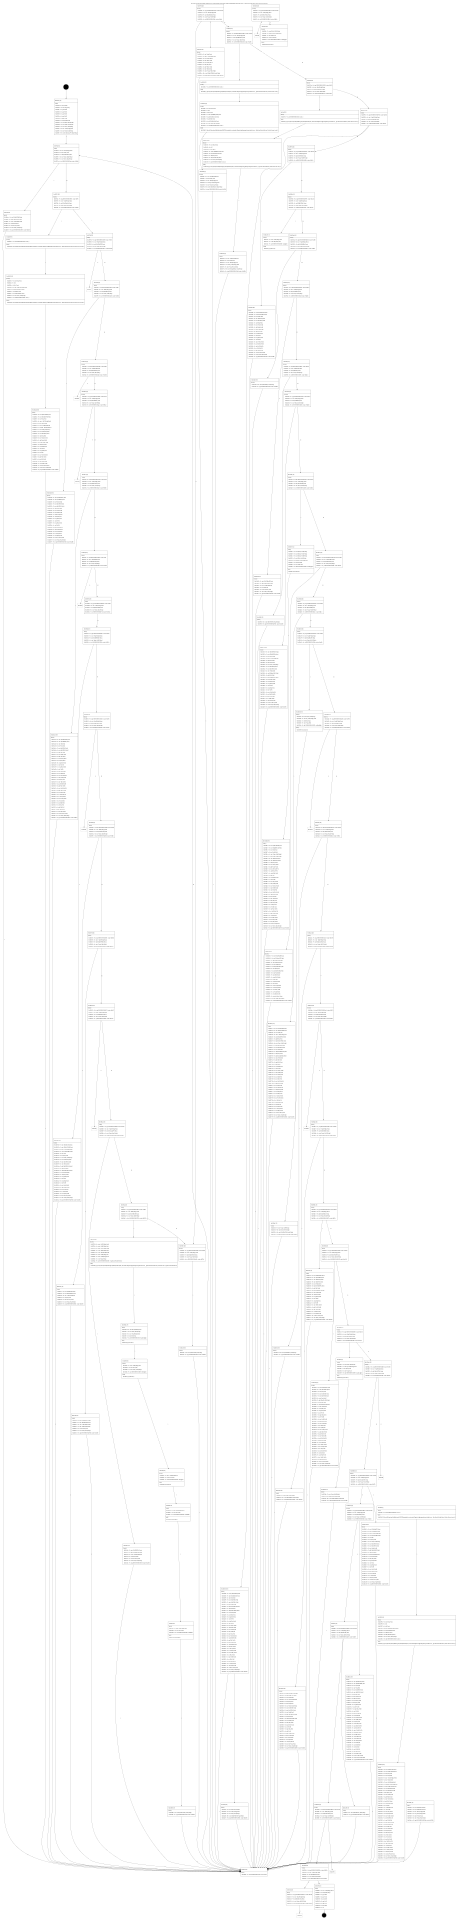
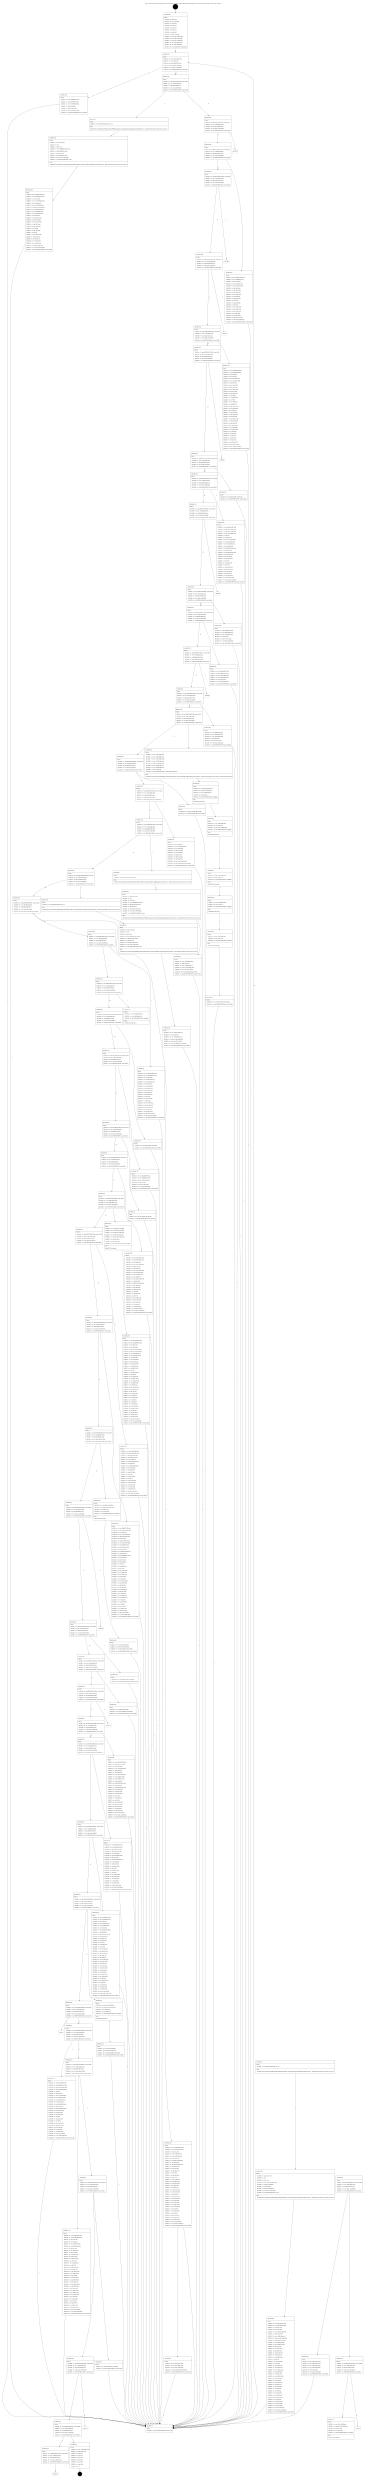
none -> (233, 496)
(195, 631) -> (140, 778)
none -> (349, 2184)
